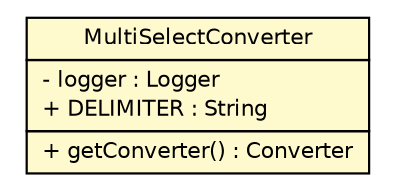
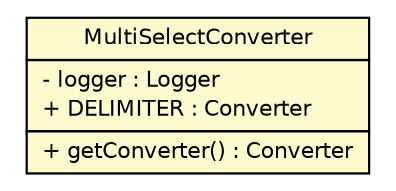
(156, 109) -> (177, 109)
